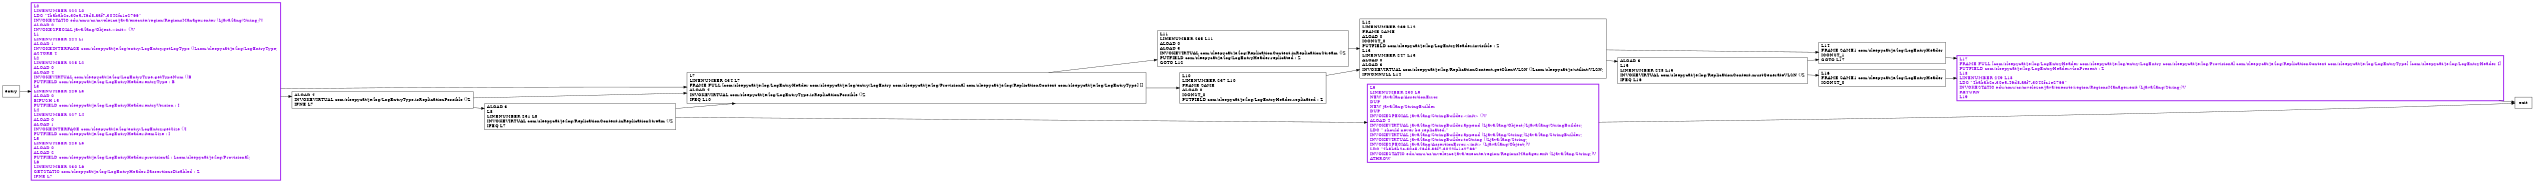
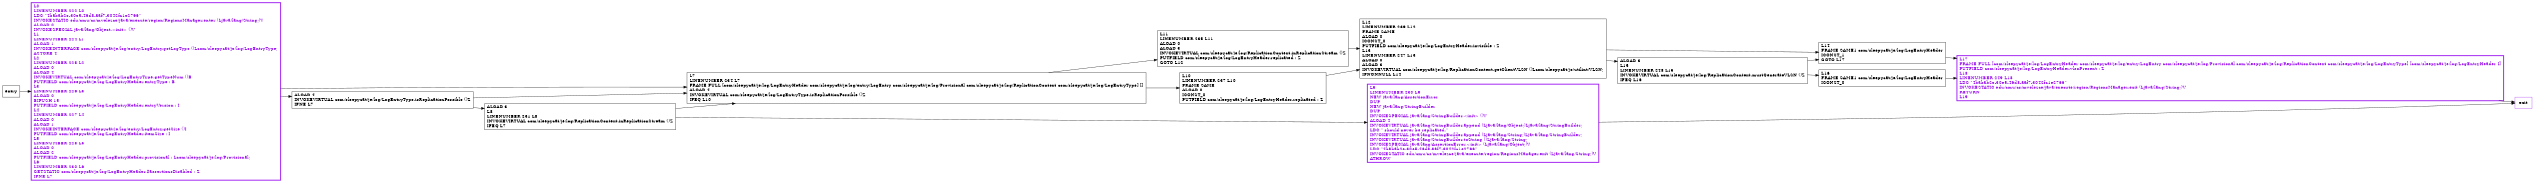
(2523, 103) -> (2523, 103)
